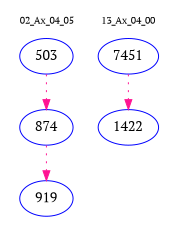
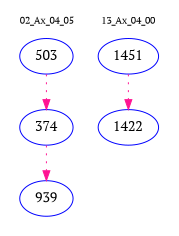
(128, 56) -> (128, 56)
(46, 127) -> (46, 127)
(46, 198) -> (46, 198)
